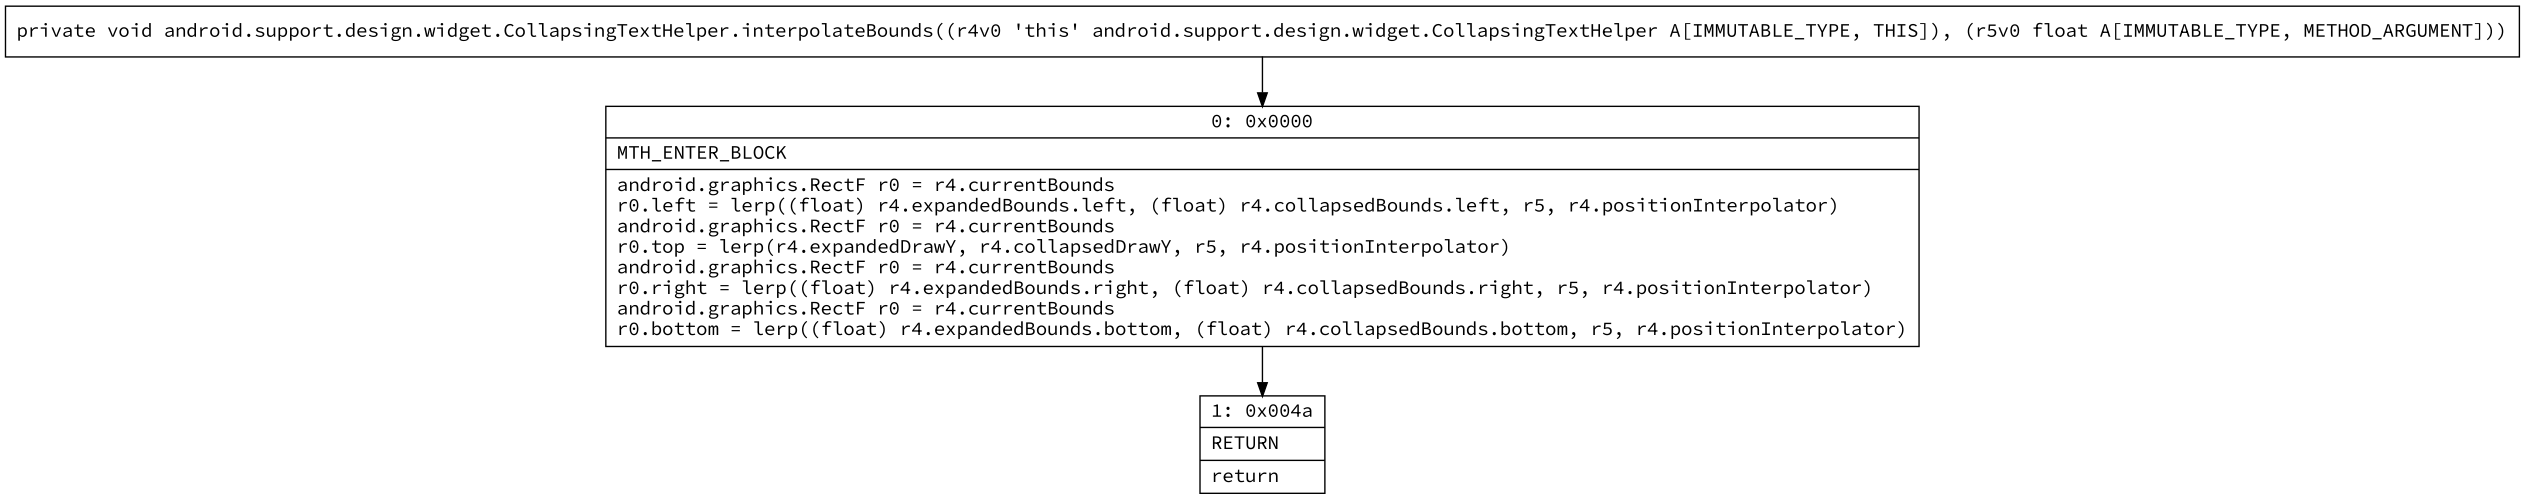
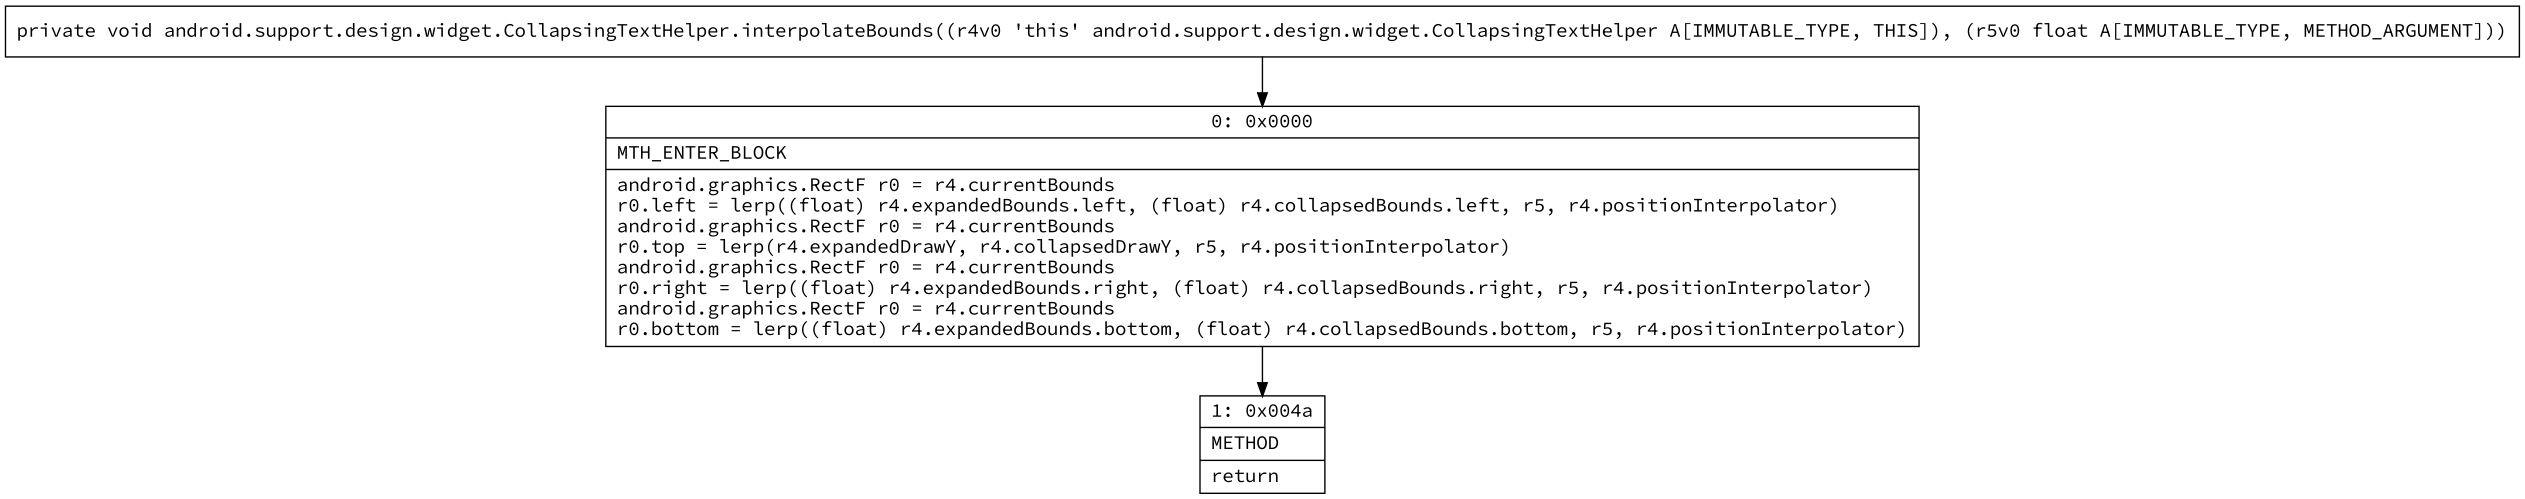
(1245, 443) -> (1245, 443)
